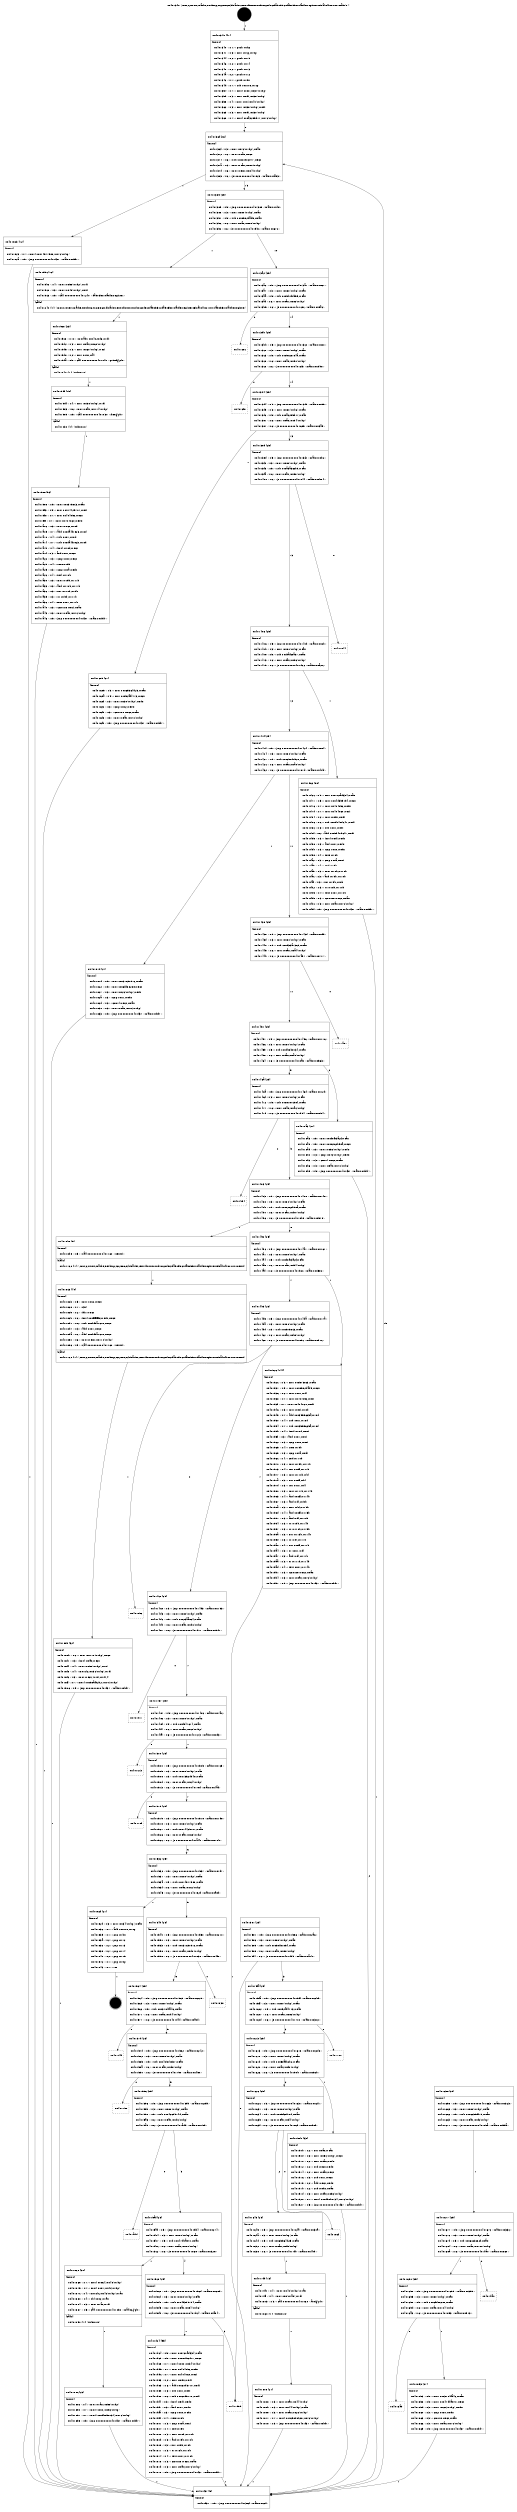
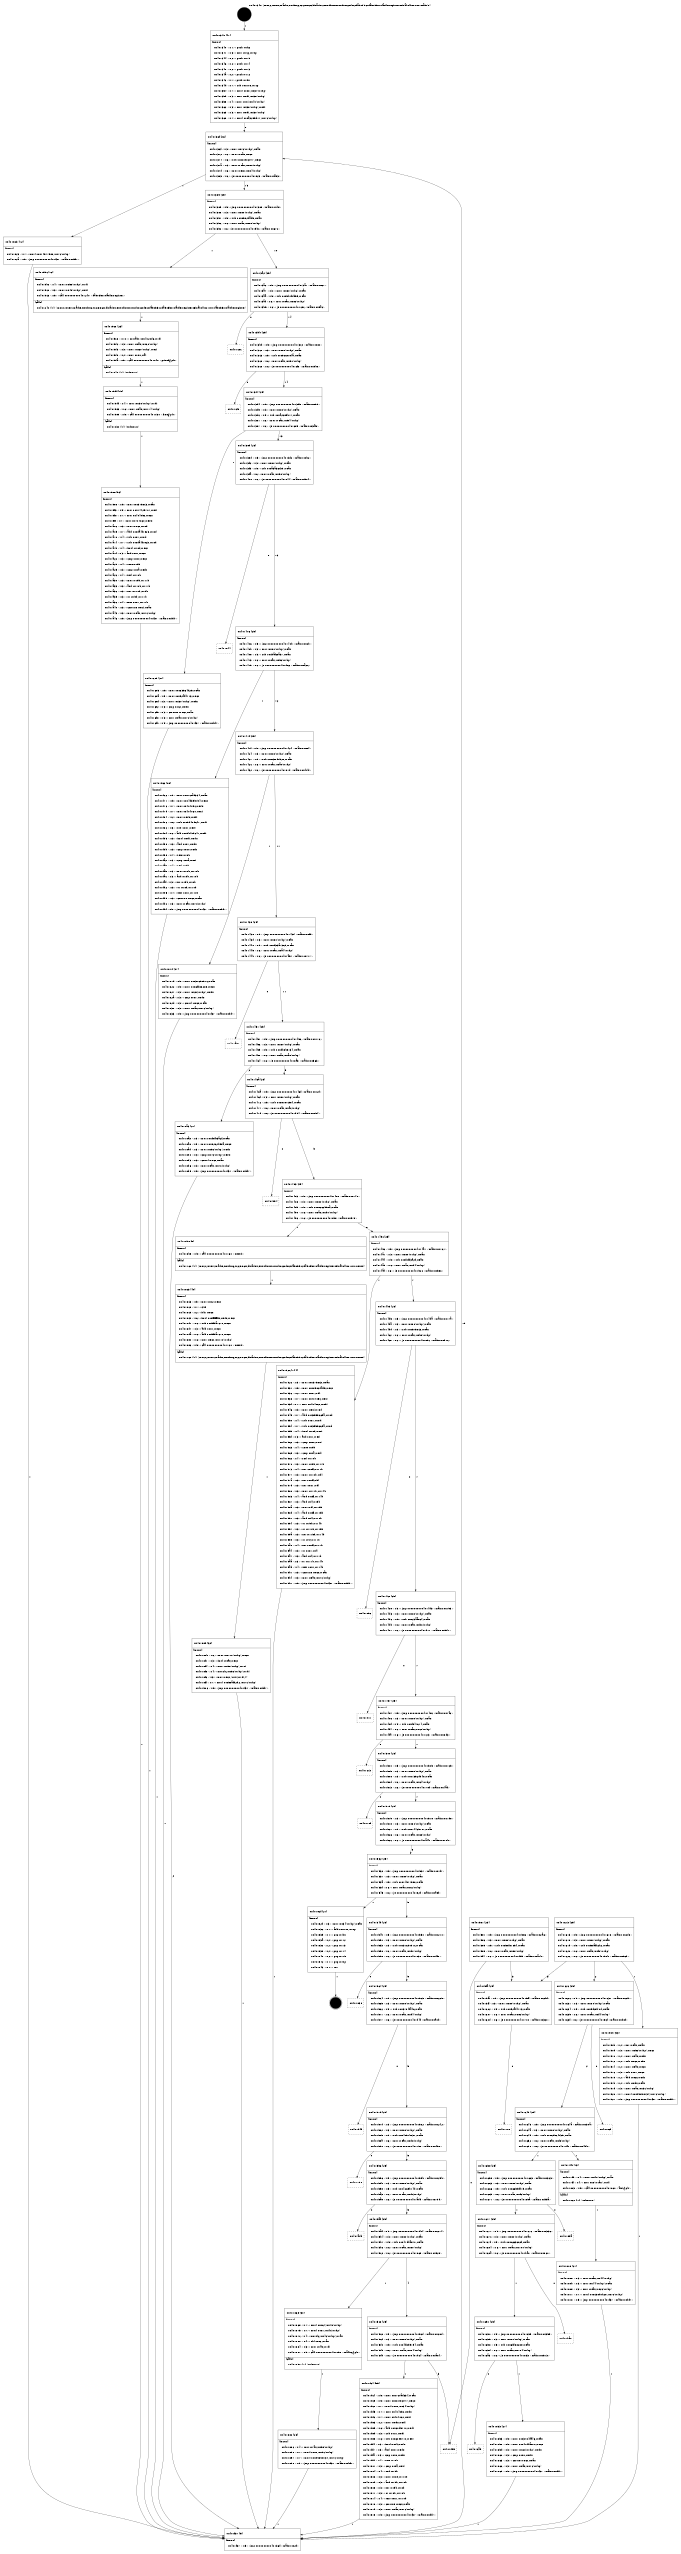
(284, 2029) -> (554, 1971)
none -> (536, 2155)
none -> (566, 2236)
